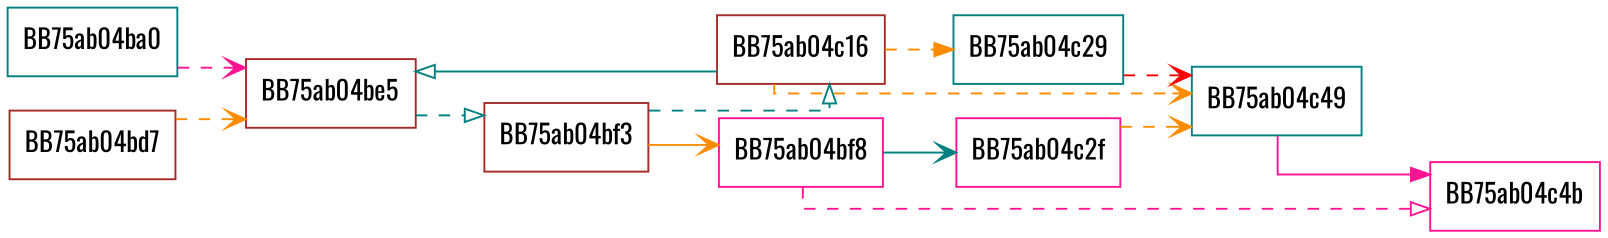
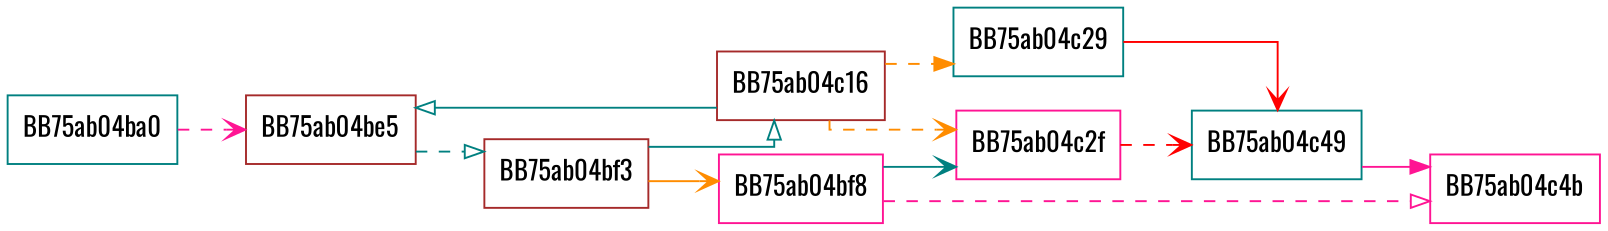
(1148, 75) -> (1225, 42)
(969, 93) -> (878, 130)
(743, 111) -> (715, 147)
(1146, 127) -> (1146, 145)
(92, 145) -> none
